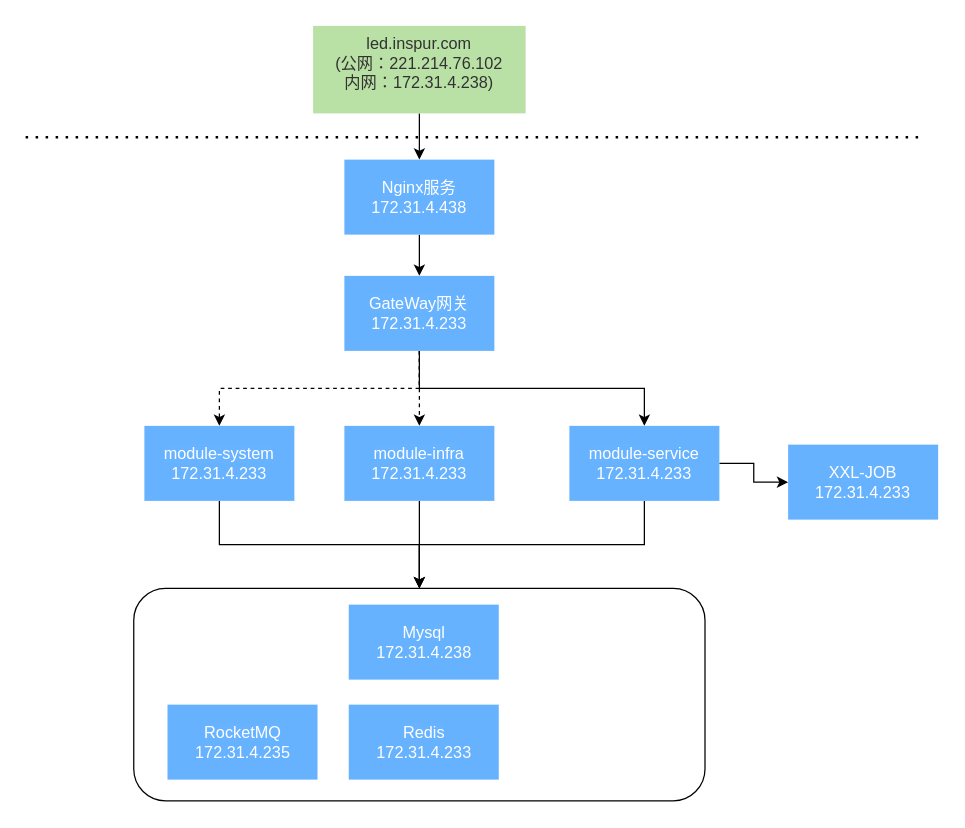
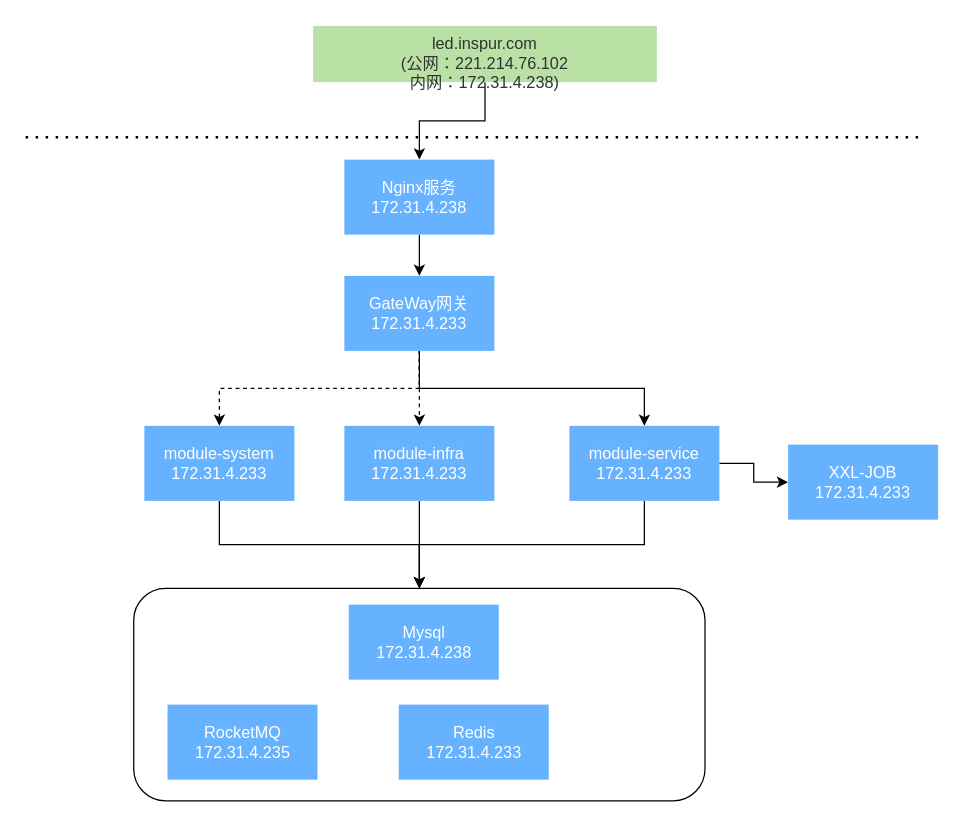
(419, 69) -> (485, 54)
(419, 197) -> (419, 197)
(424, 742) -> (474, 742)
